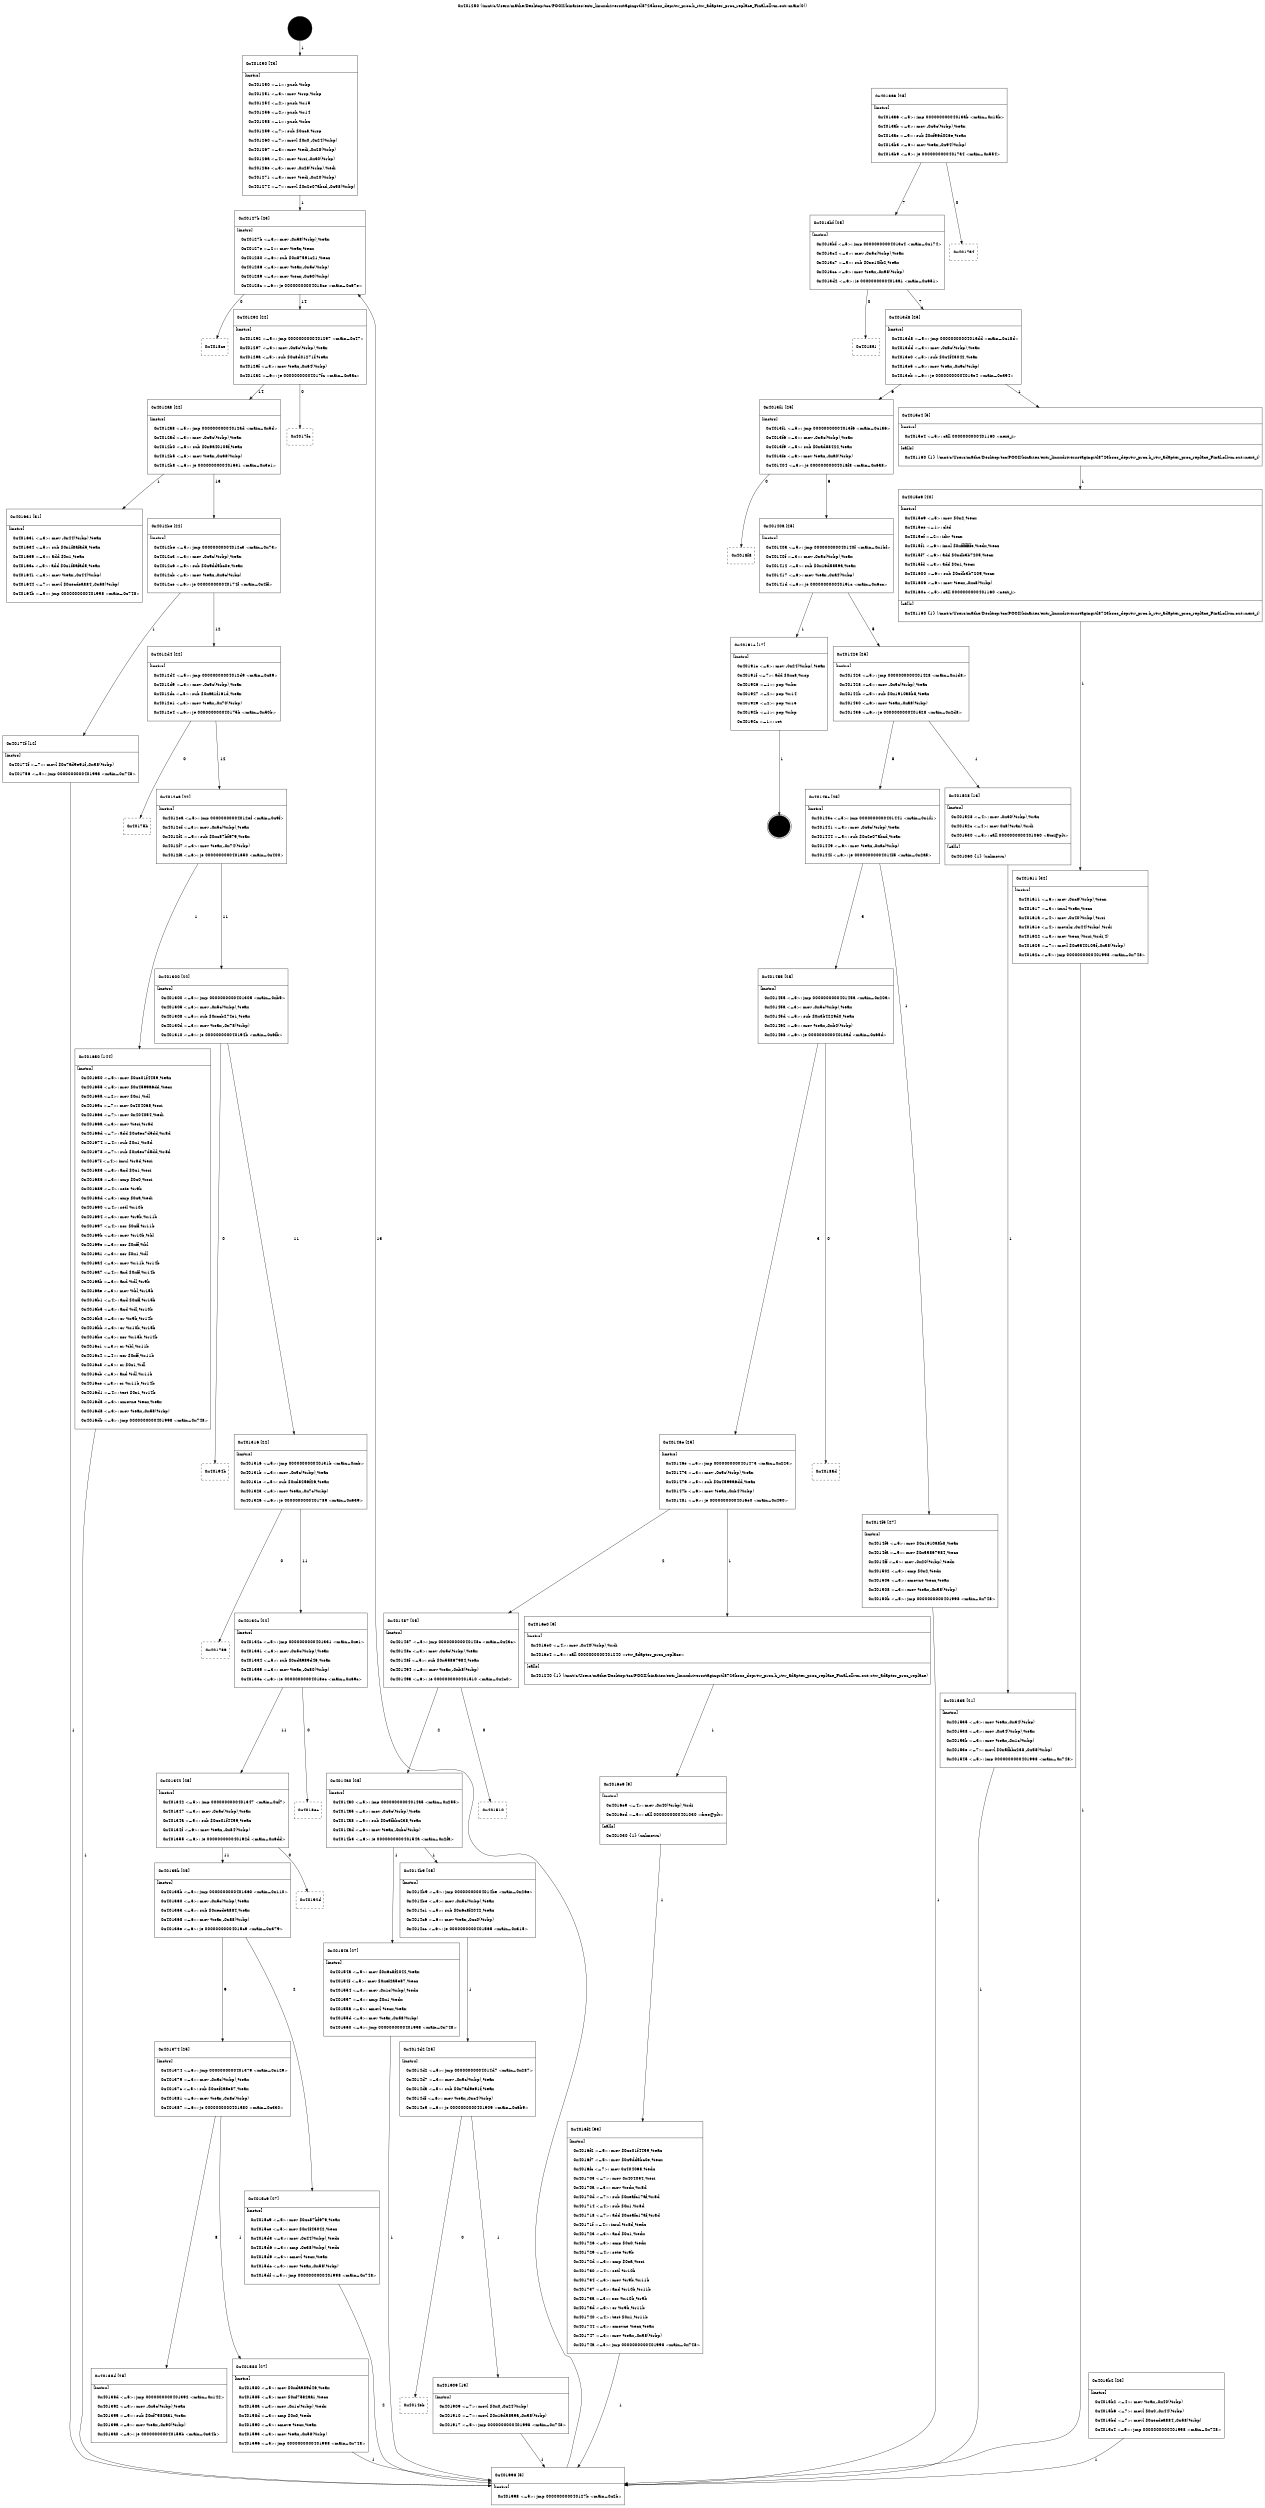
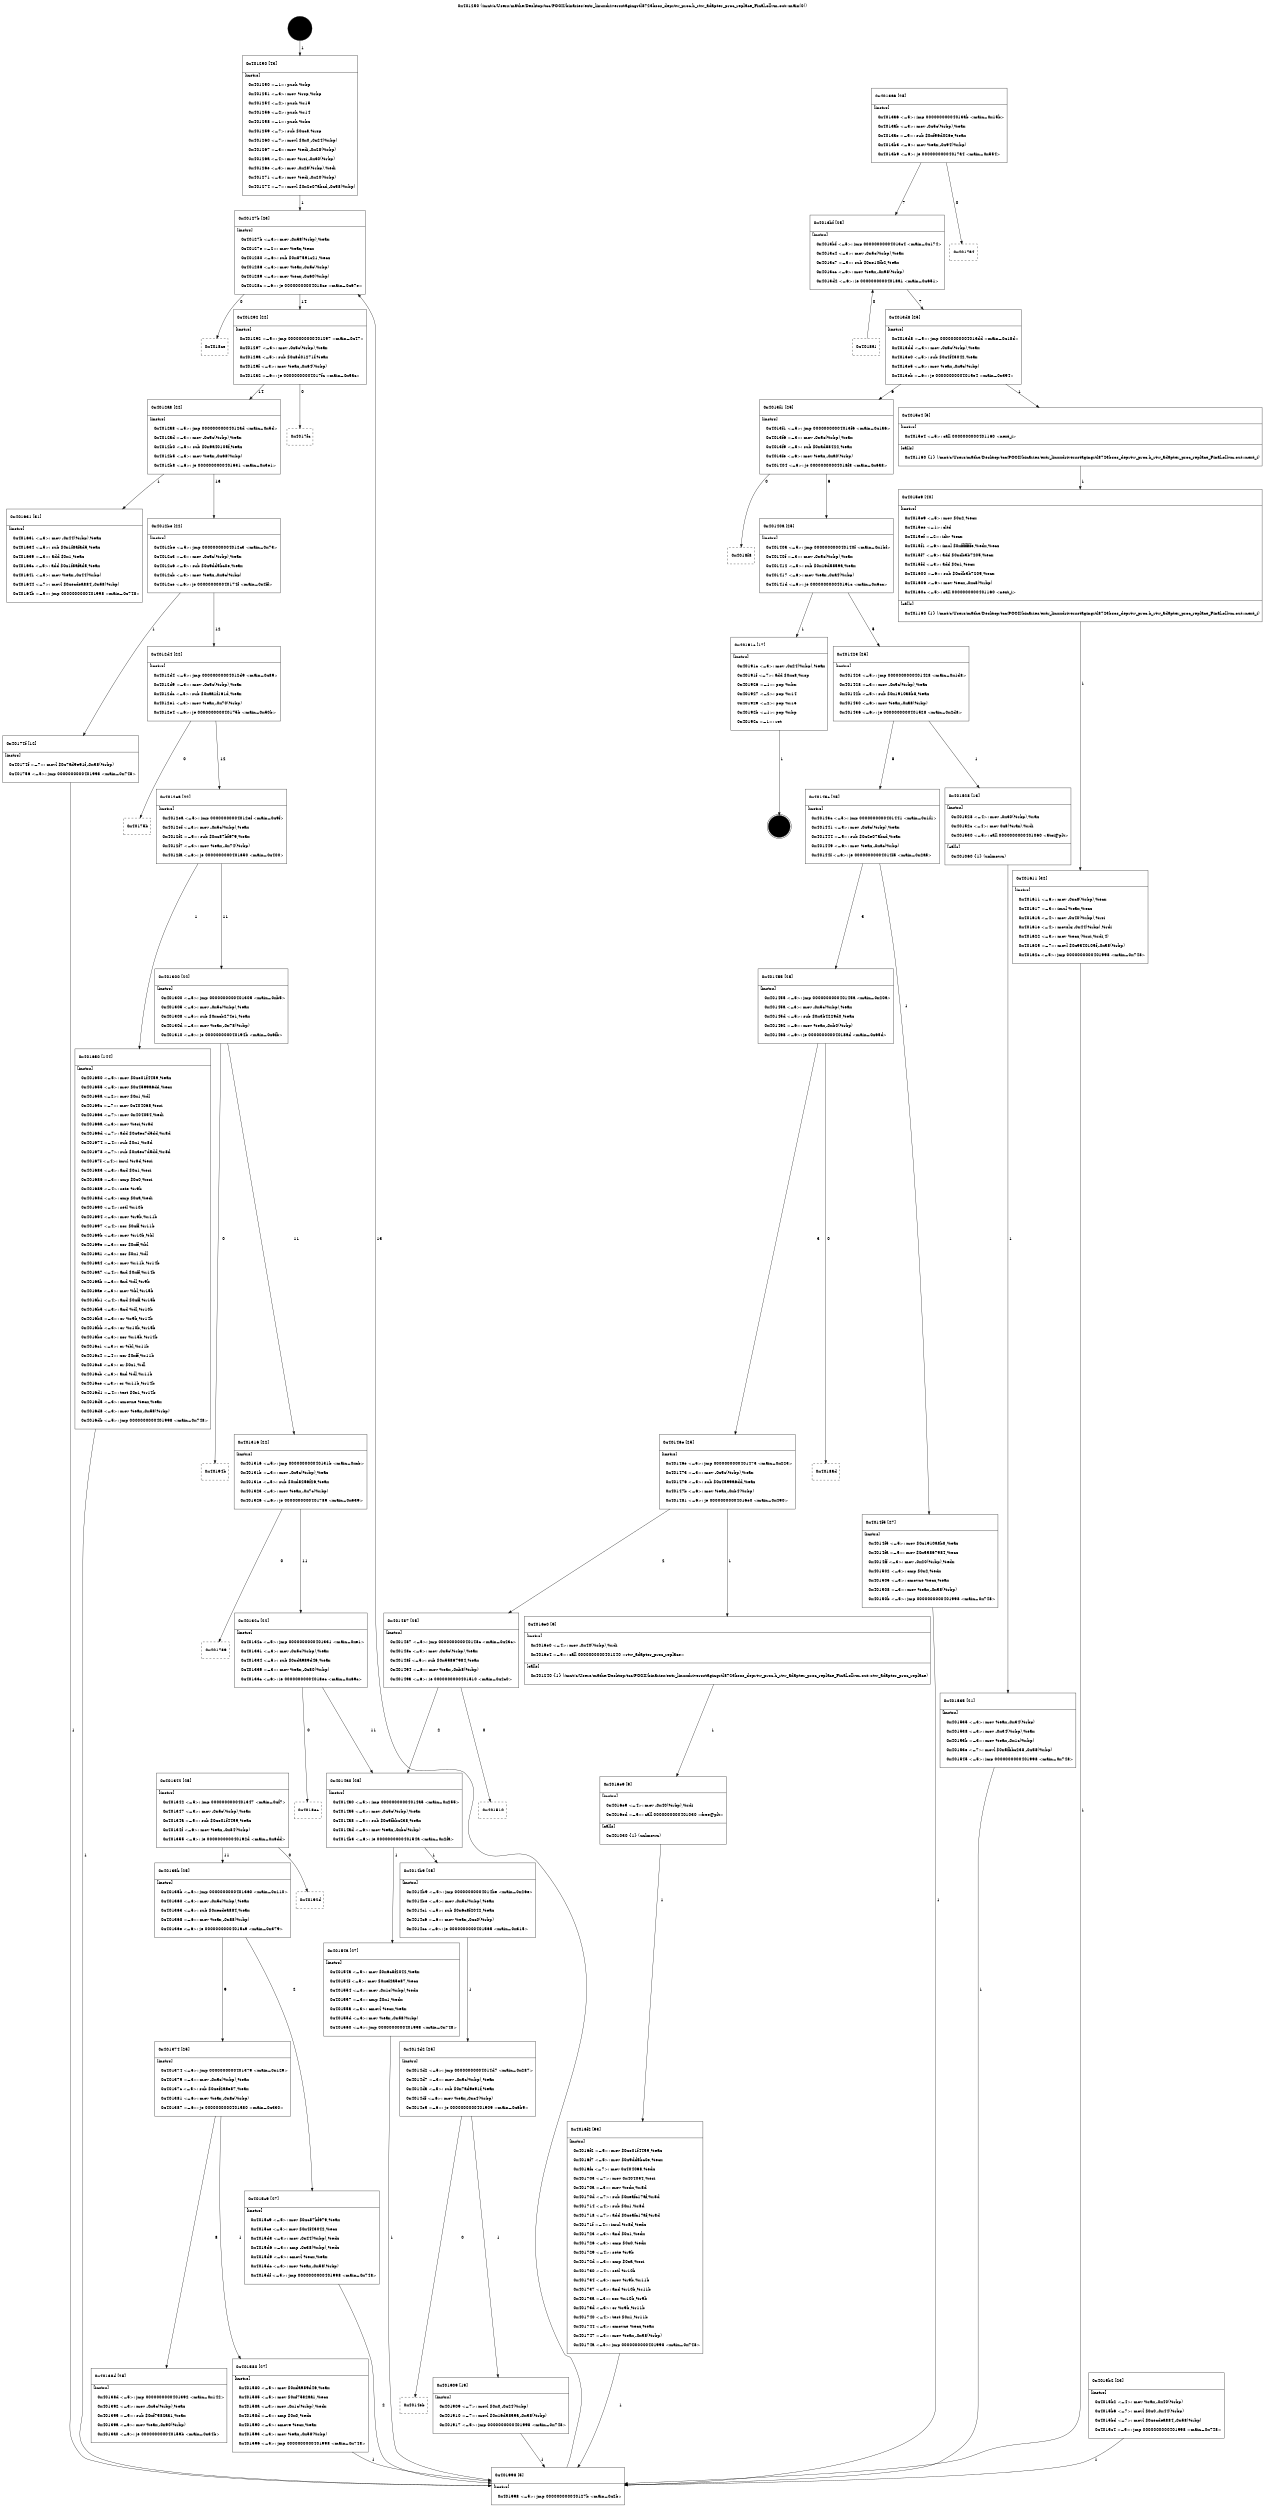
(865, 312) -> (870, 316)
(262, 1729) -> (347, 1729)
